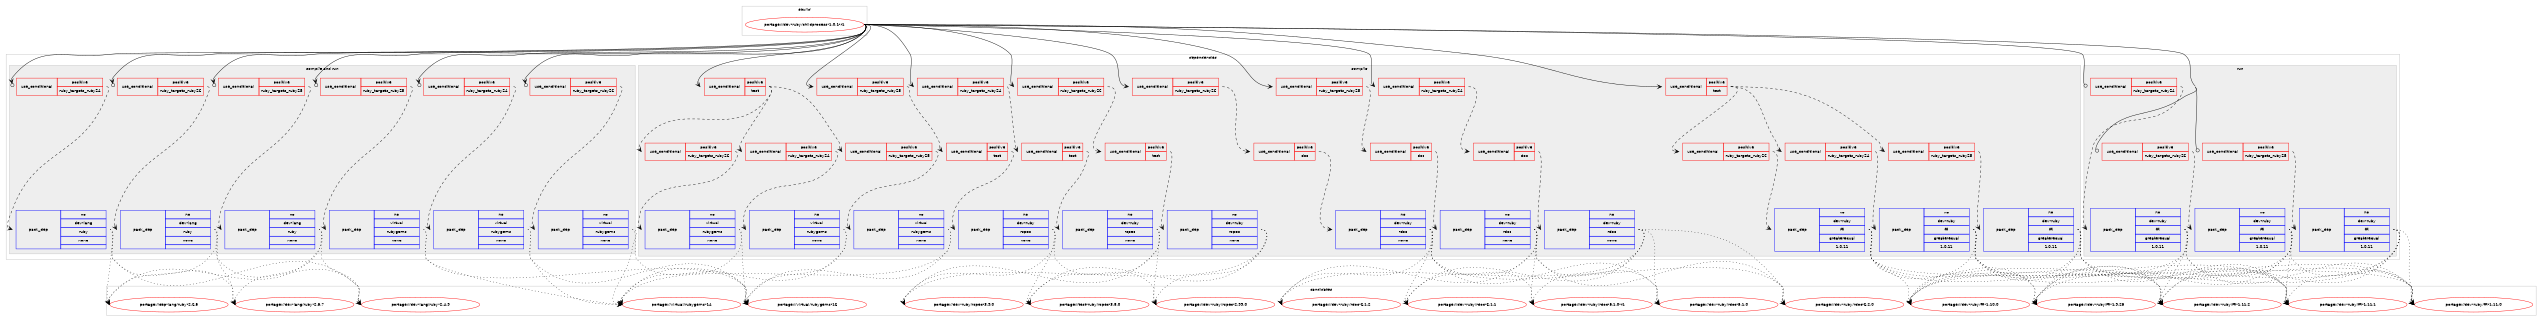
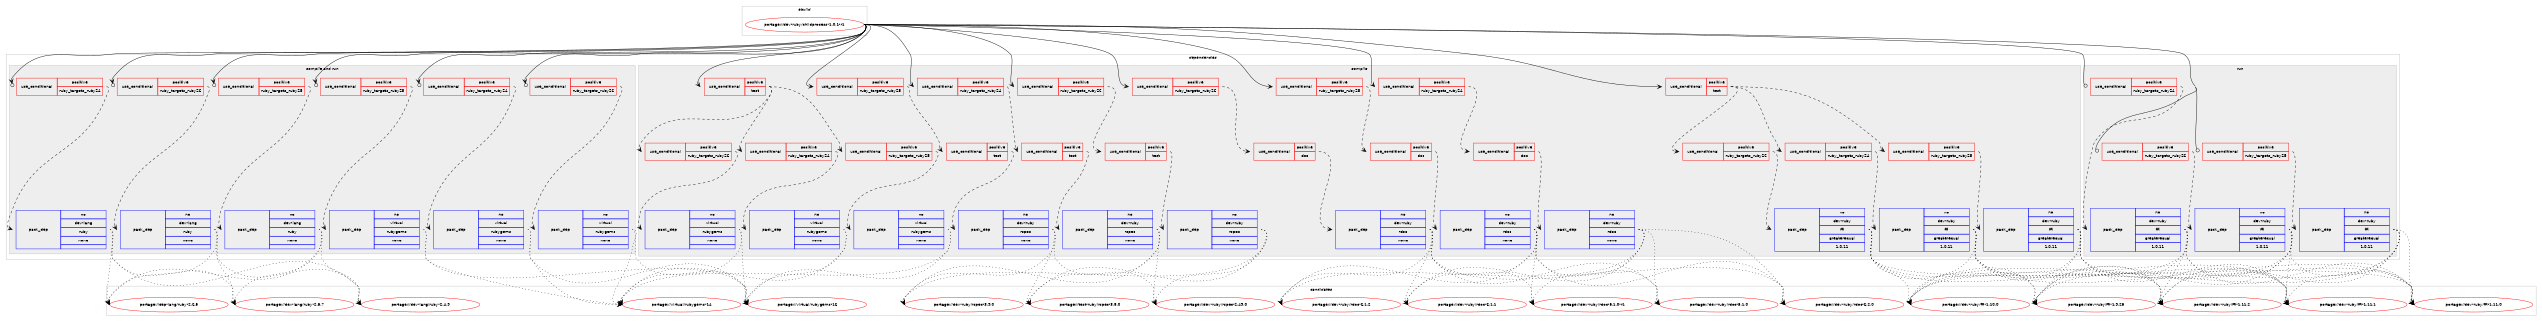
(1216, 305) -> (1216, 305)
